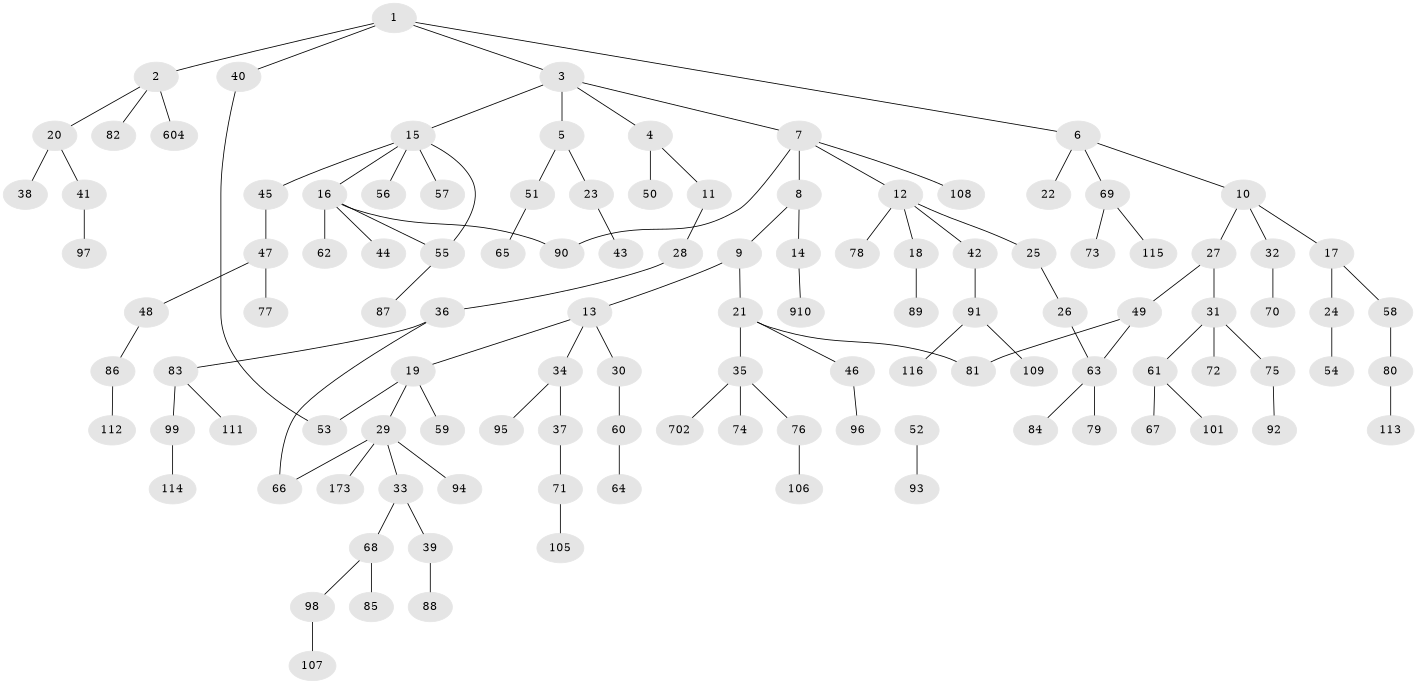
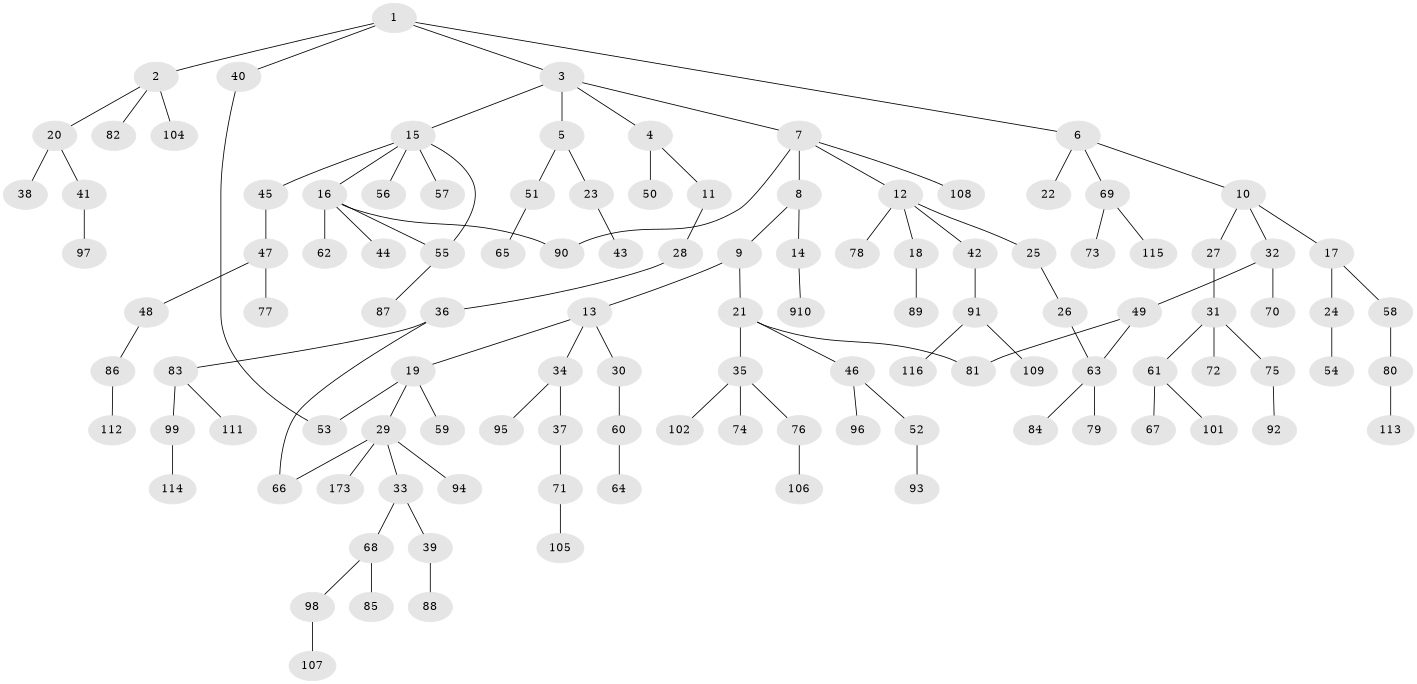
(174, 136) -> (174, 136)
(1177, 283) -> (1207, 284)
none -> (885, 401)
(680, 430) -> (680, 430)
